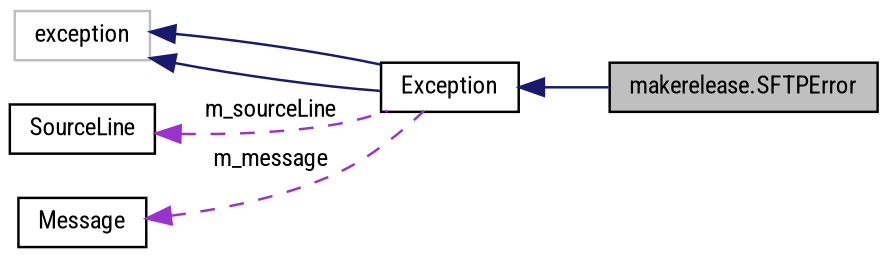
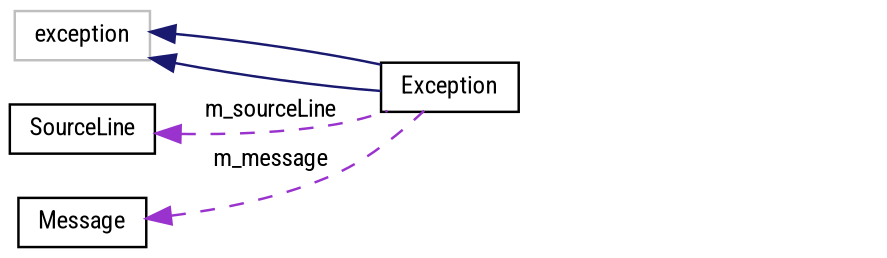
(744, 87) -> none
